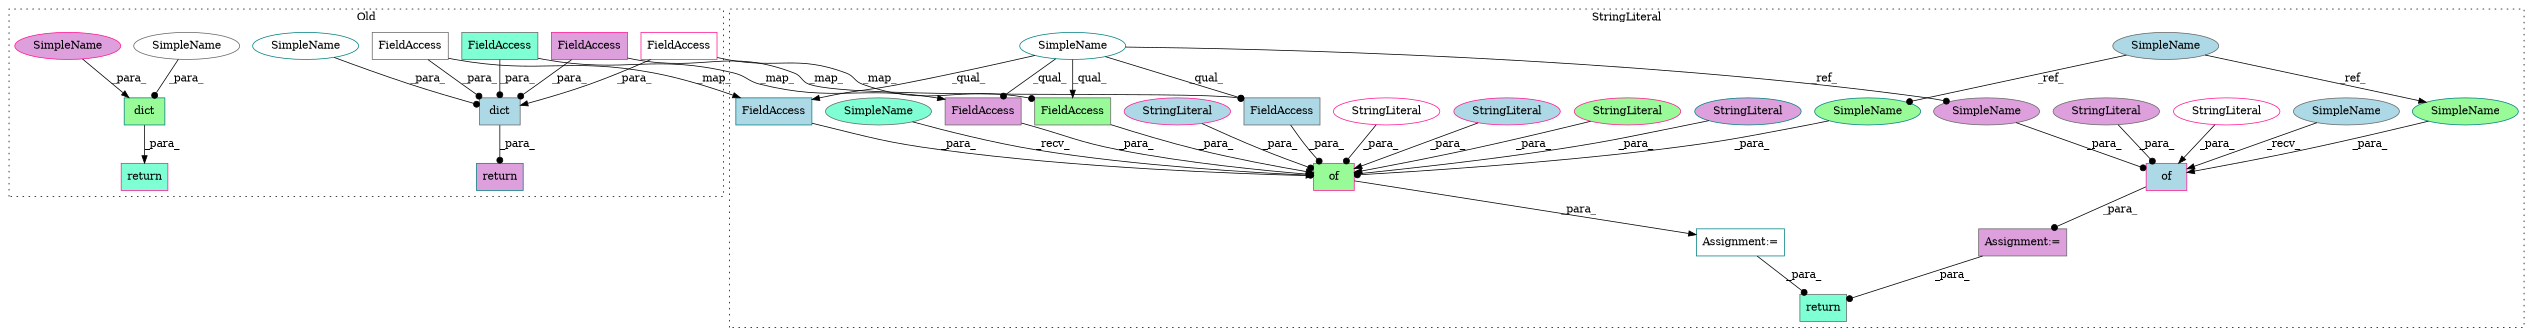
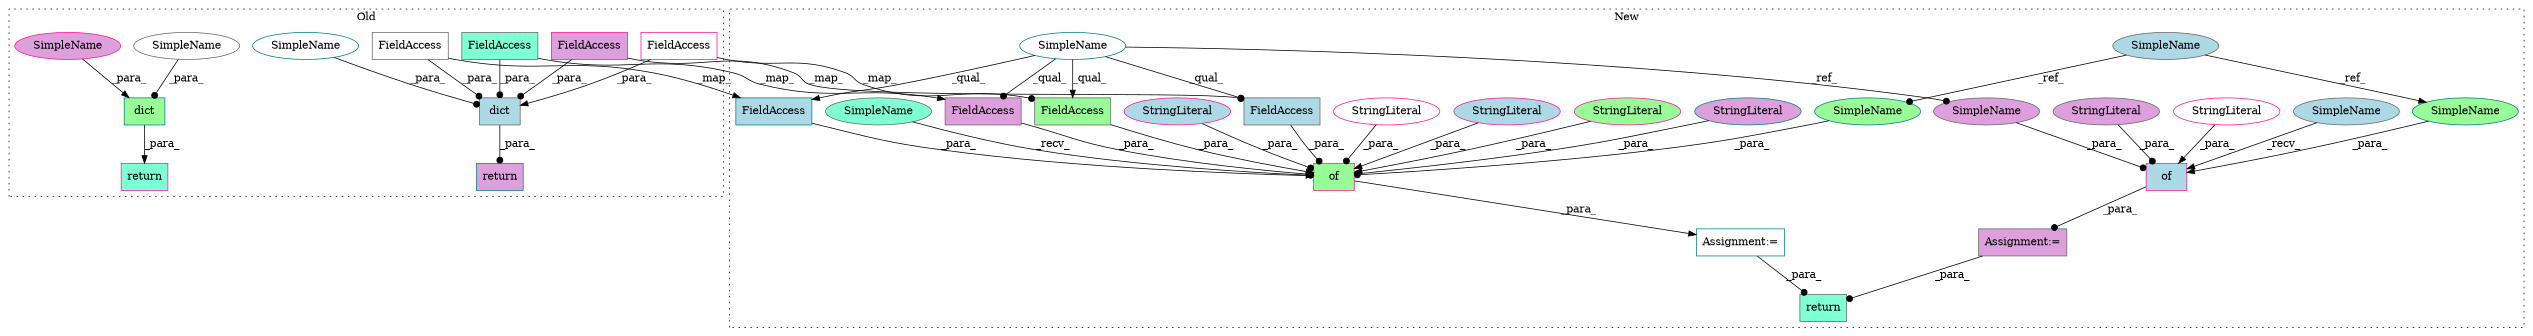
(1627, 18) -> (1627, 18)
